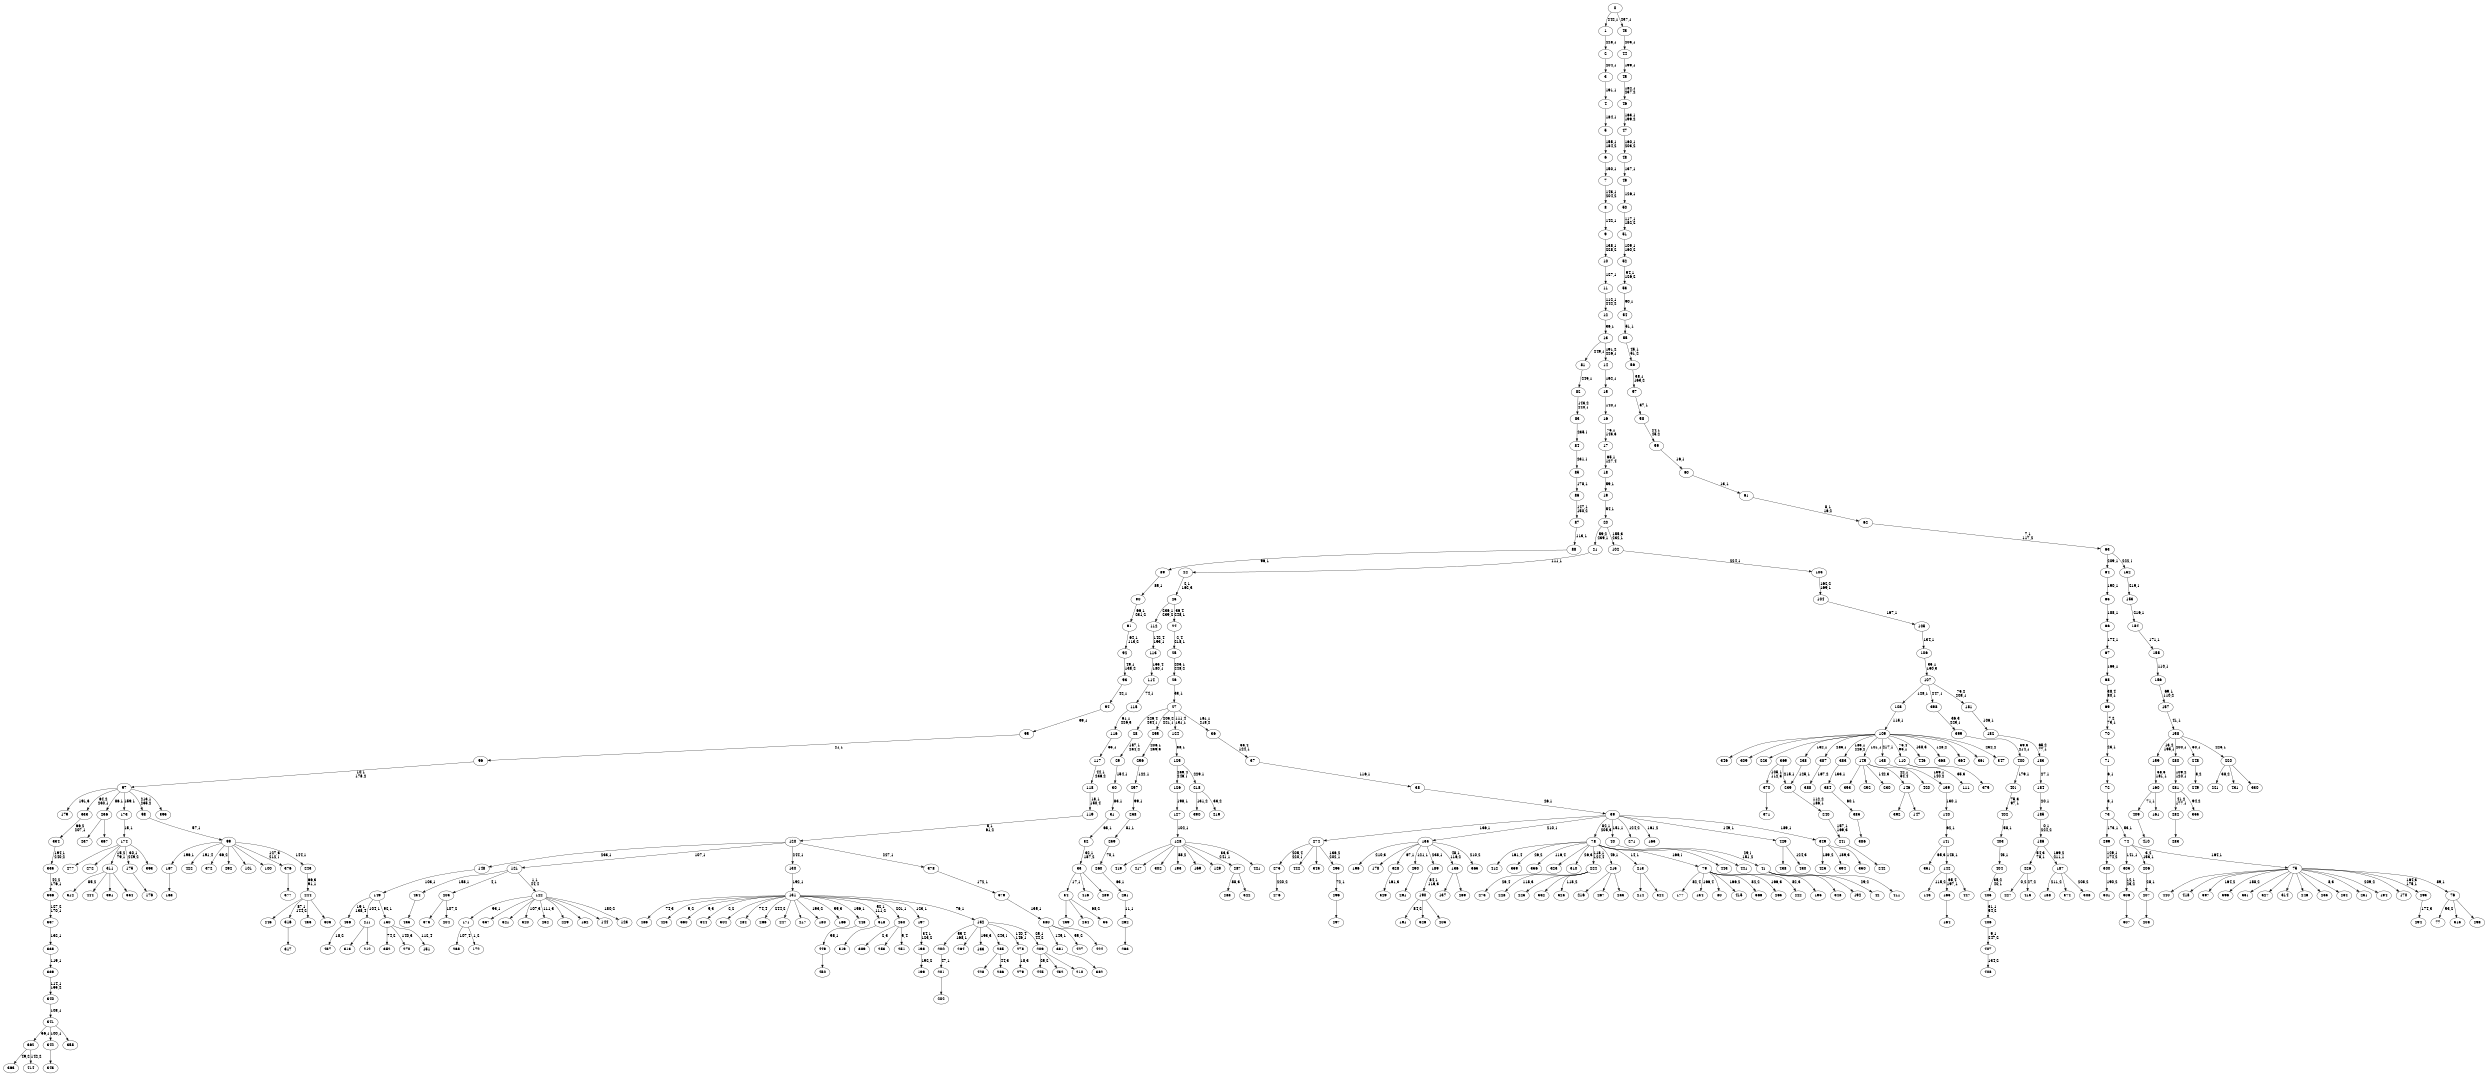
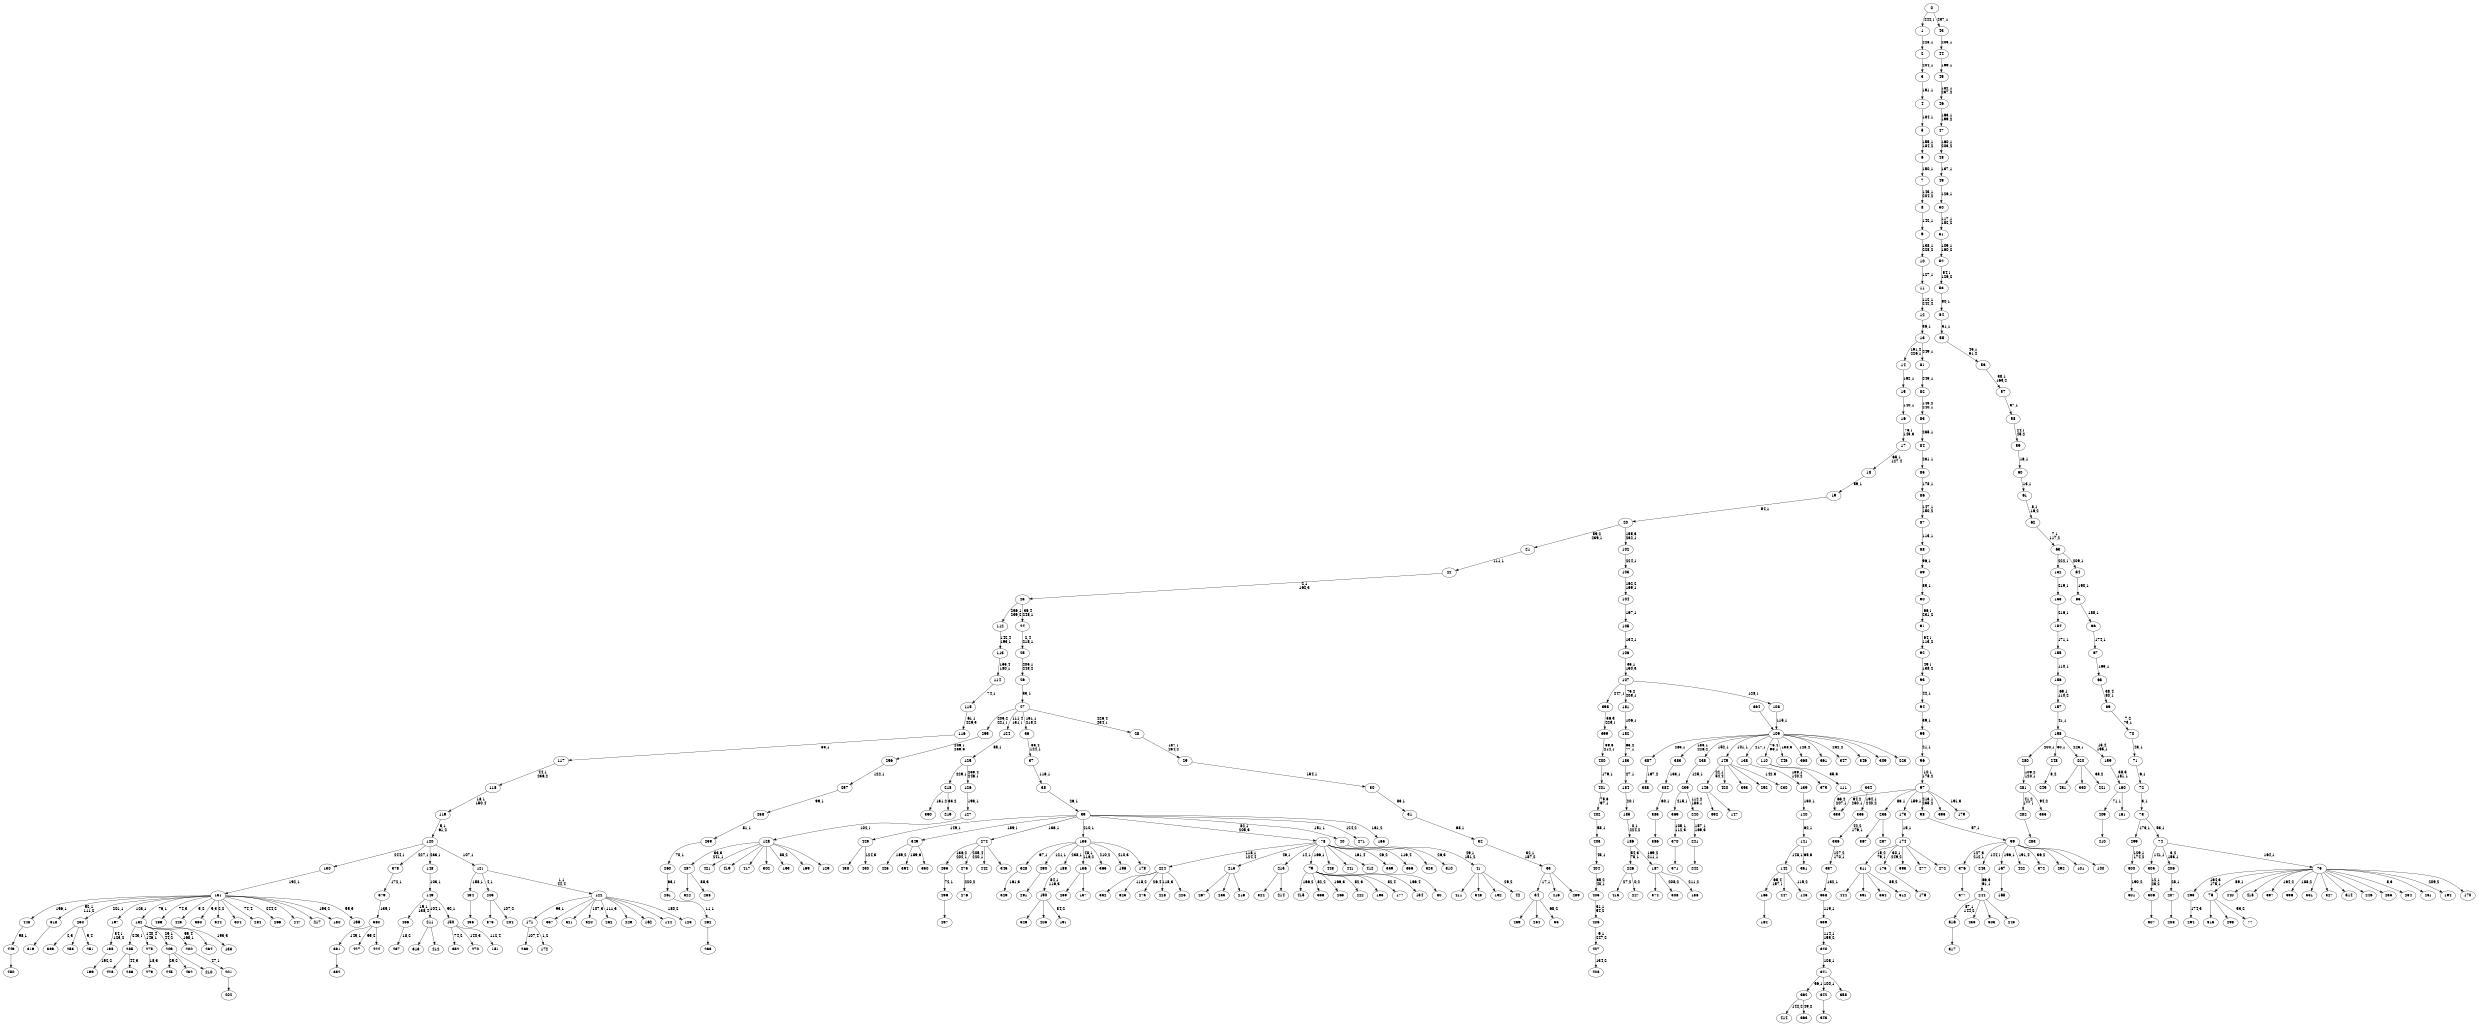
(1927, 738) -> (1766, 720)
(1783, 773) -> (1676, 799)
(71, 827) -> (1843, 794)
